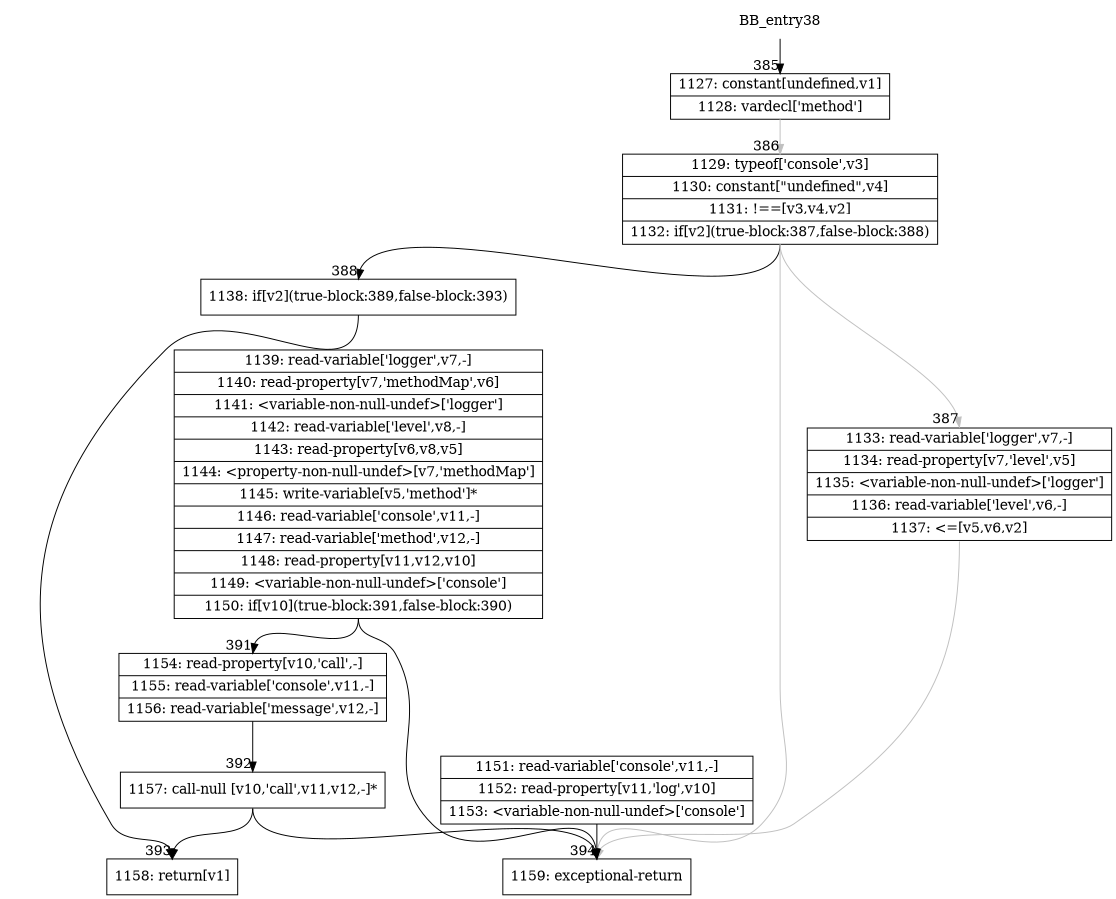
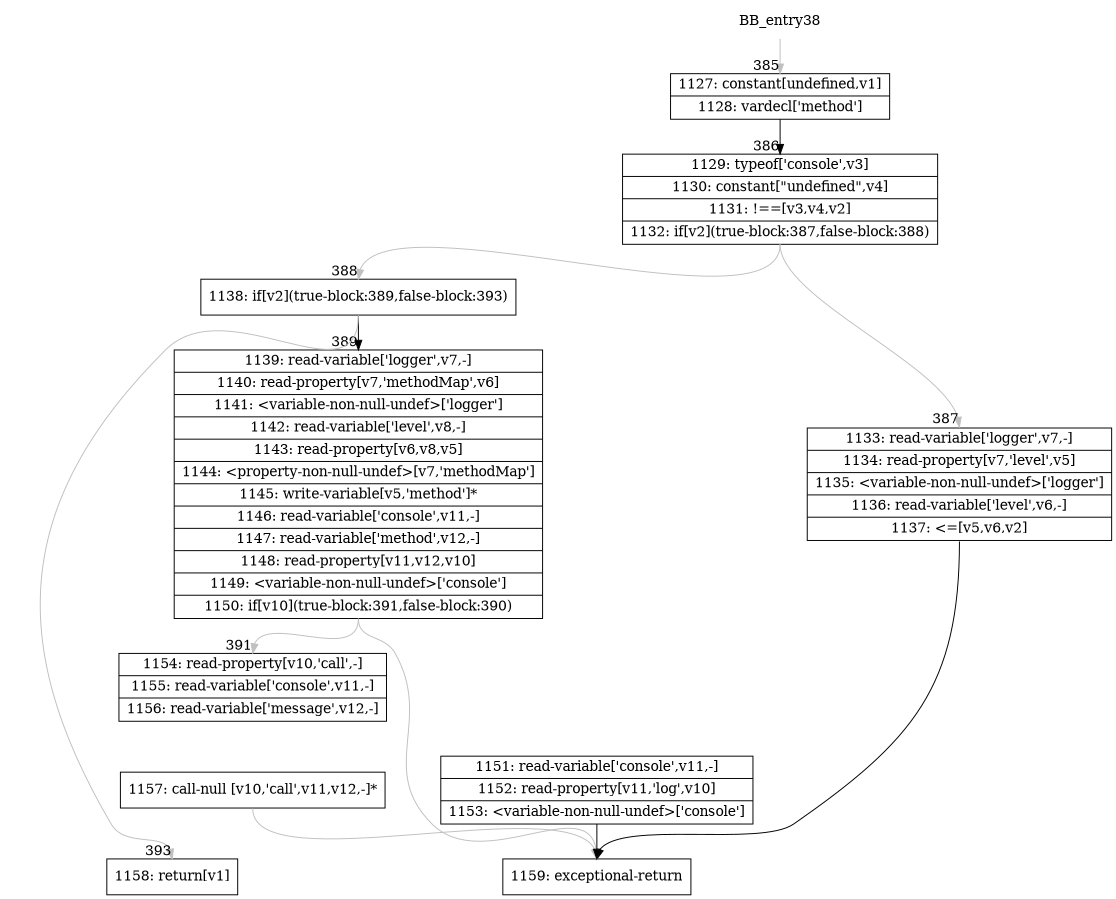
(780, 51) -> (780, 51)
(780, 132) -> (780, 132)
(574, 262) -> (574, 262)
none -> (358, 328)
(61, 501) -> (61, 501)
(780, 627) -> none
(310, 637) -> (310, 637)
(253, 742) -> none
(853, 780) -> (853, 780)
(416, 802) -> (416, 802)
(217, 833) -> none
(420, 834) -> (420, 834)
